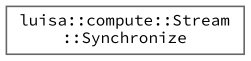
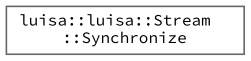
(125, 30) -> (125, 30)
